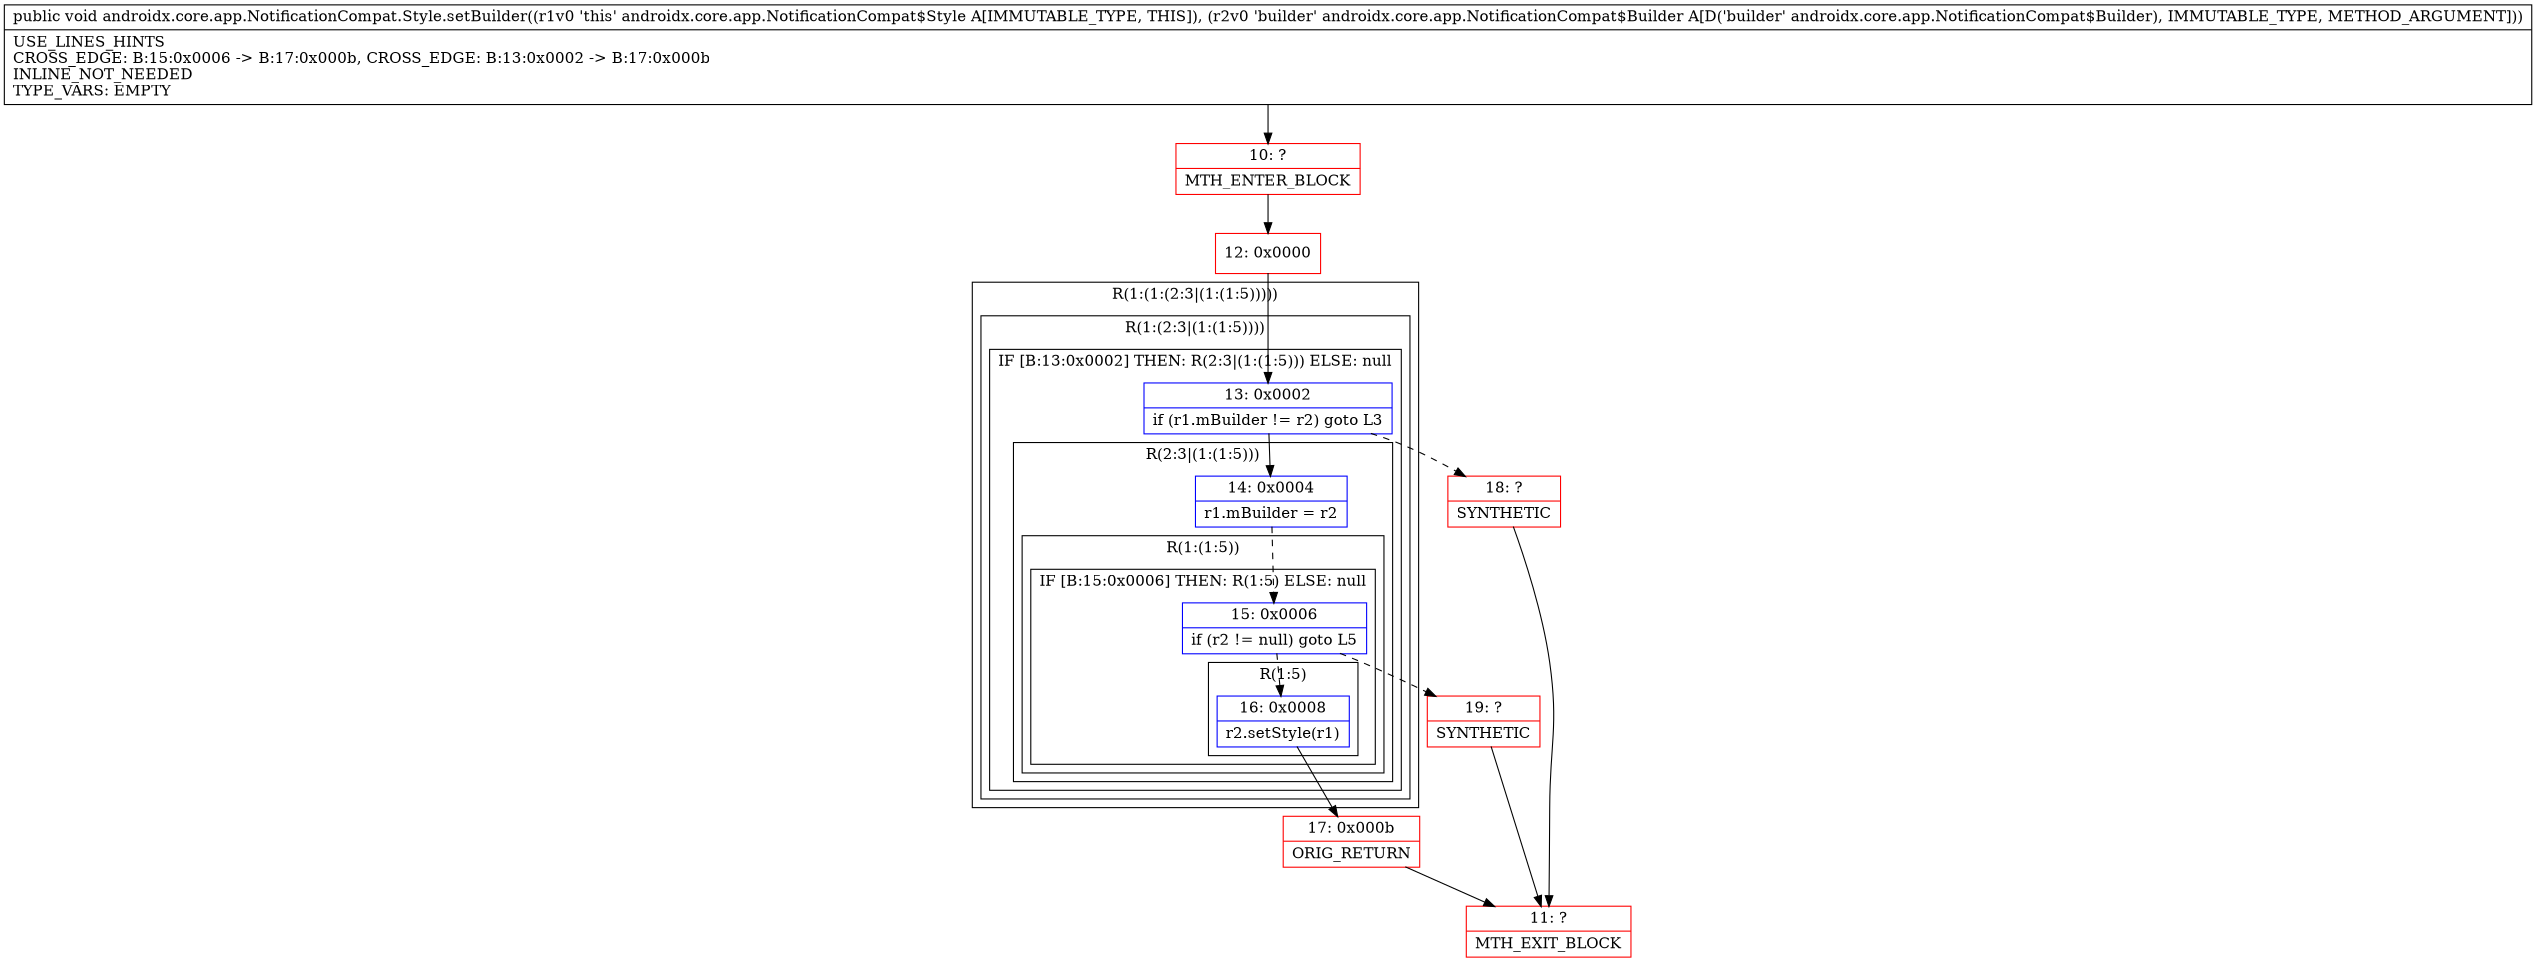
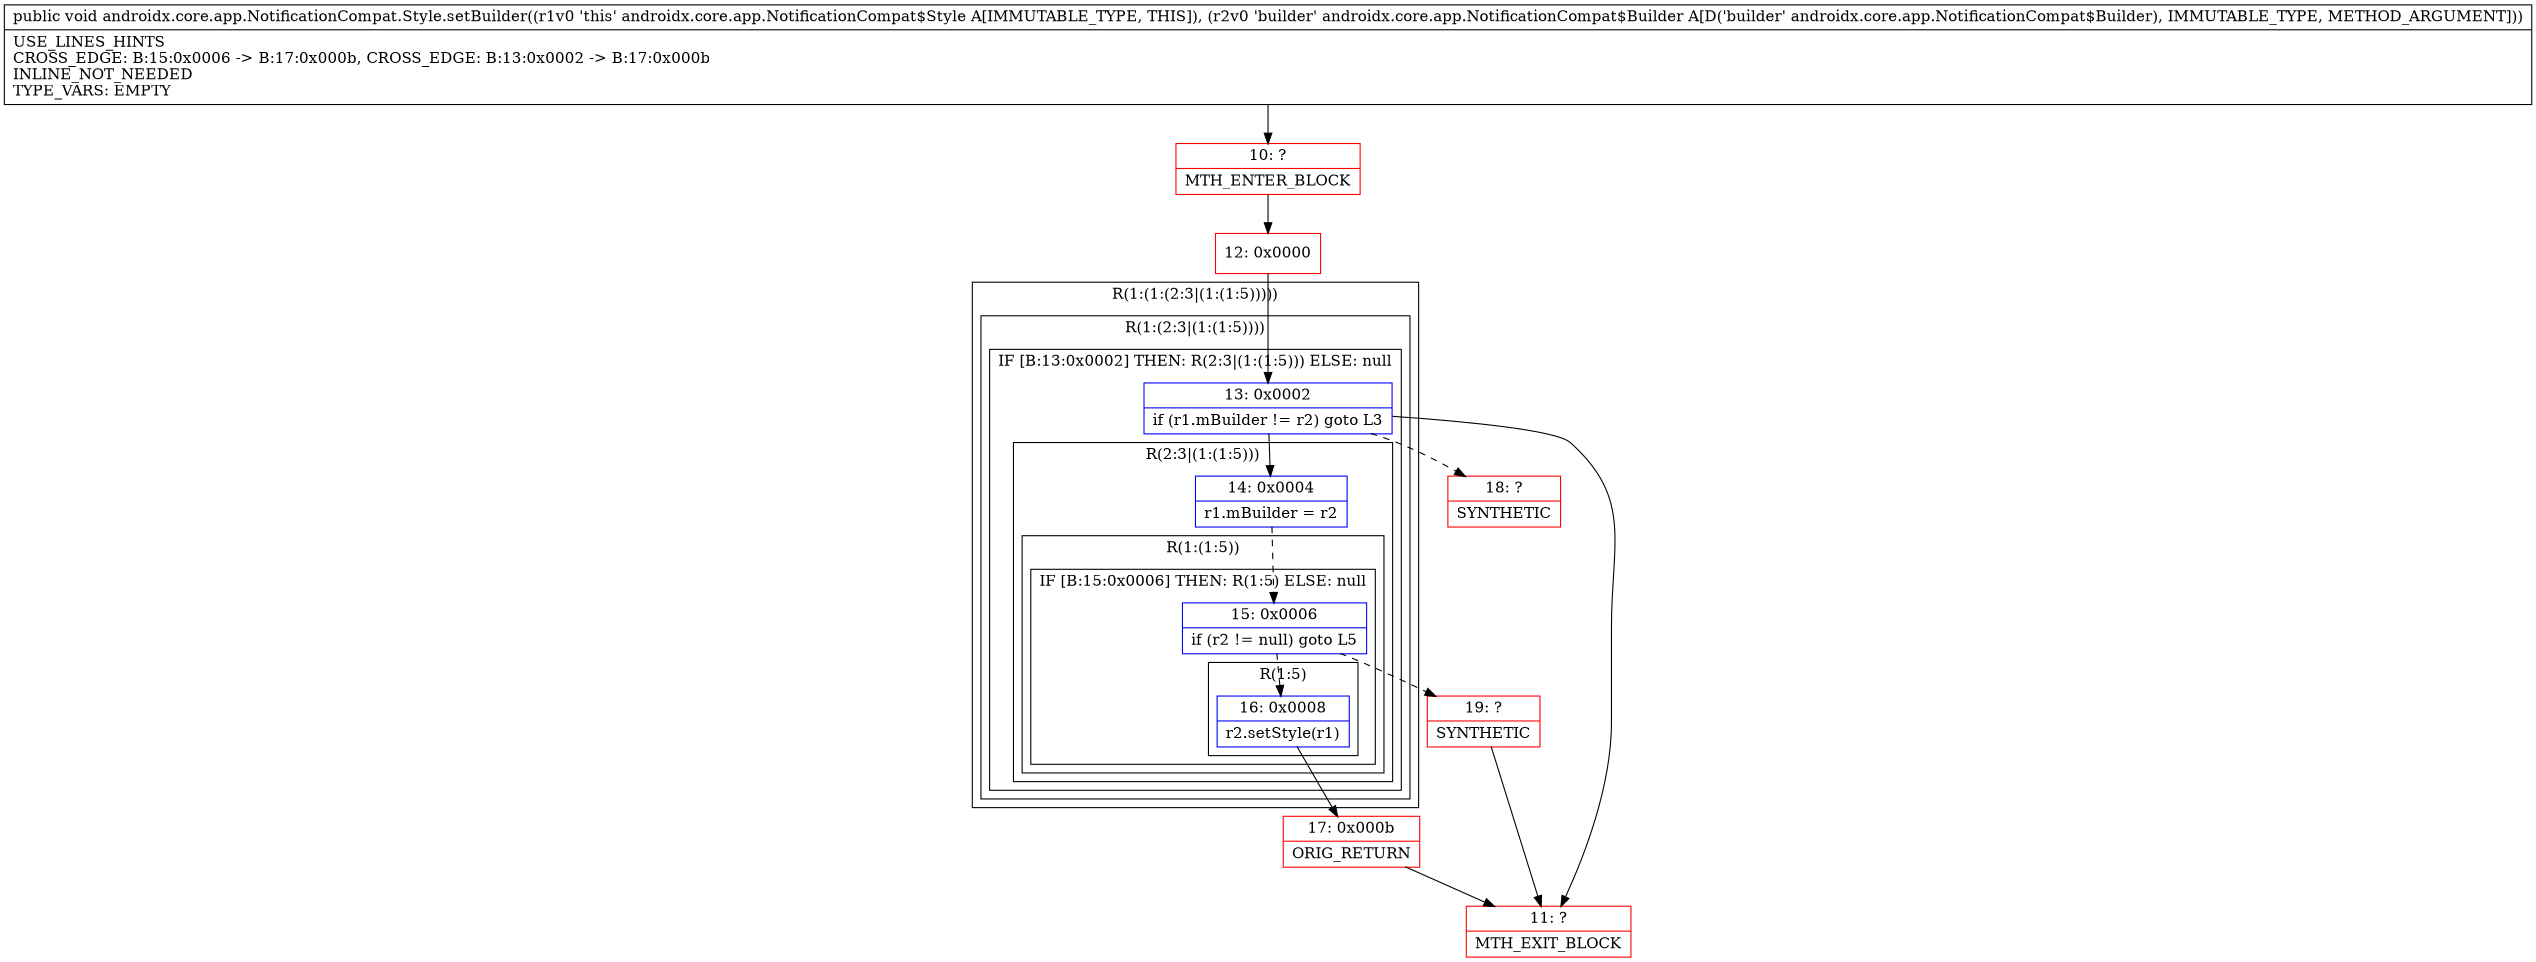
(1554, 709) -> (1614, 576)
